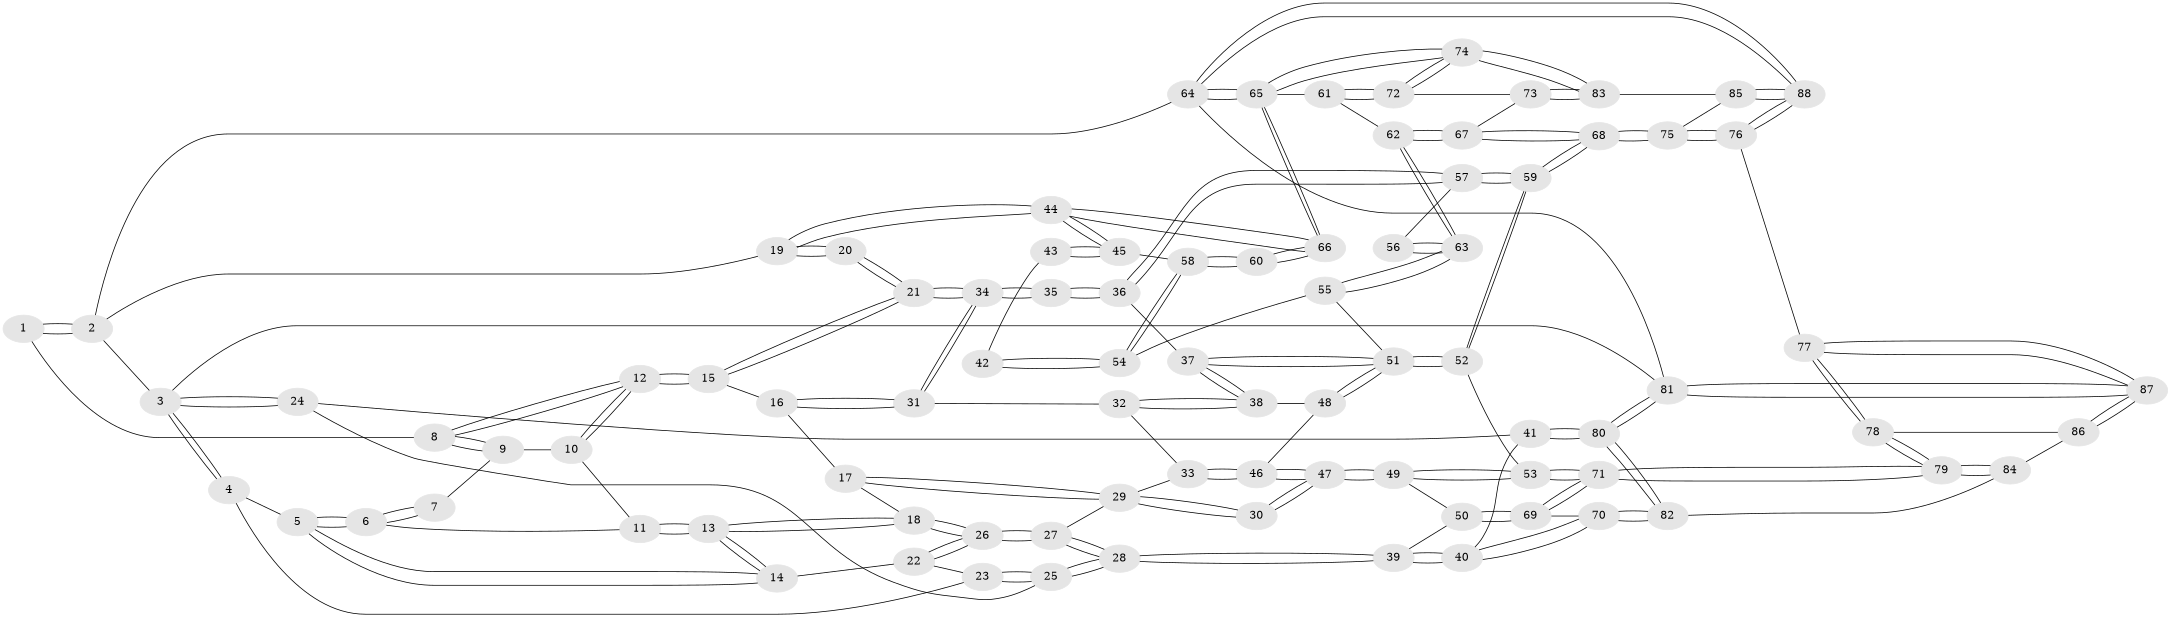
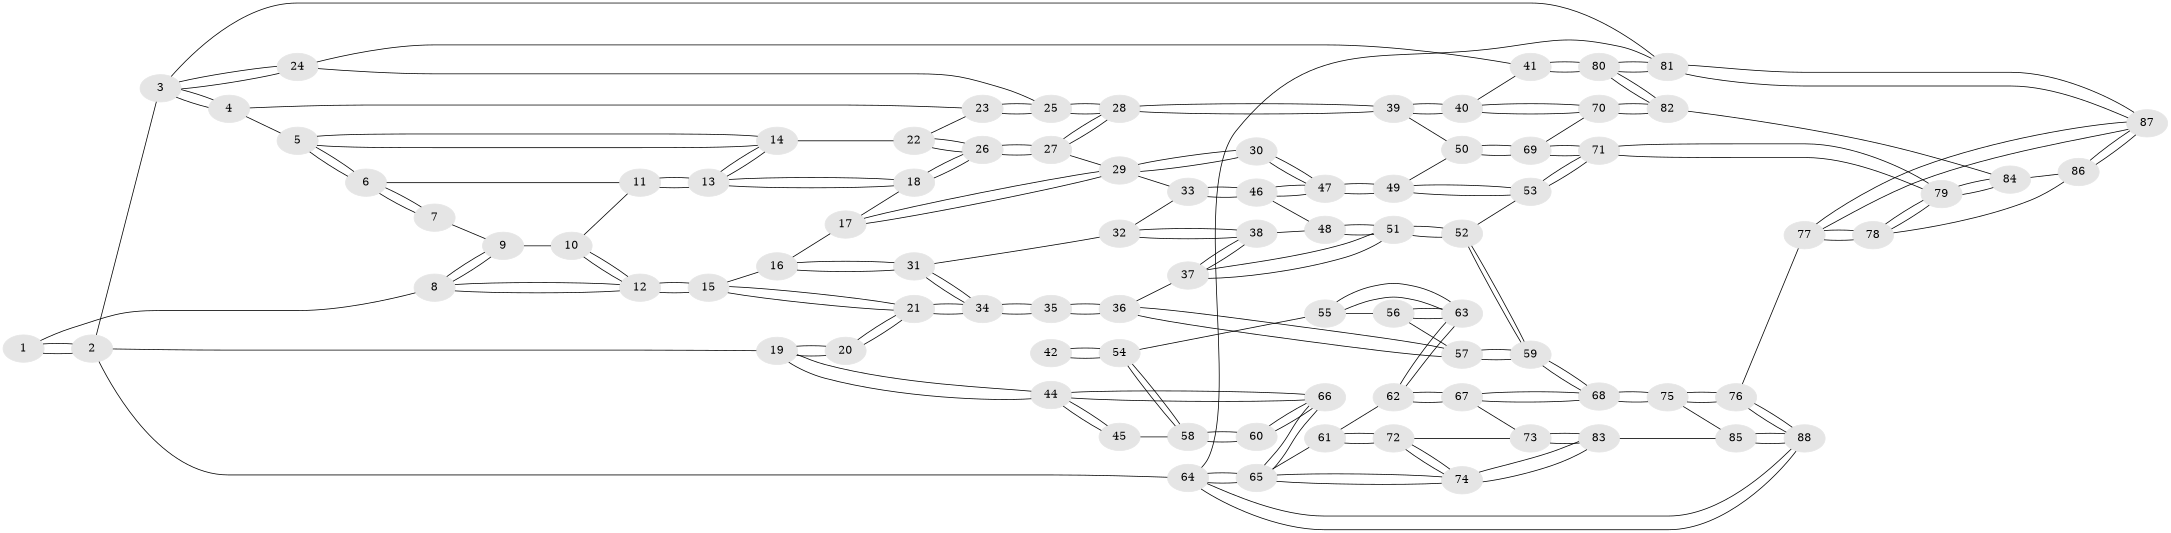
(1051, 252) -> none
(1364, 331) -> (1359, 314)
